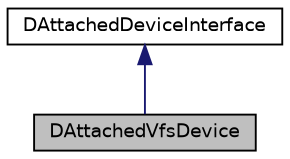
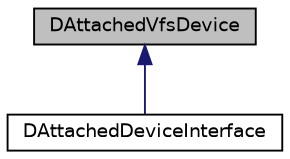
(145, 89) -> (145, 89)
